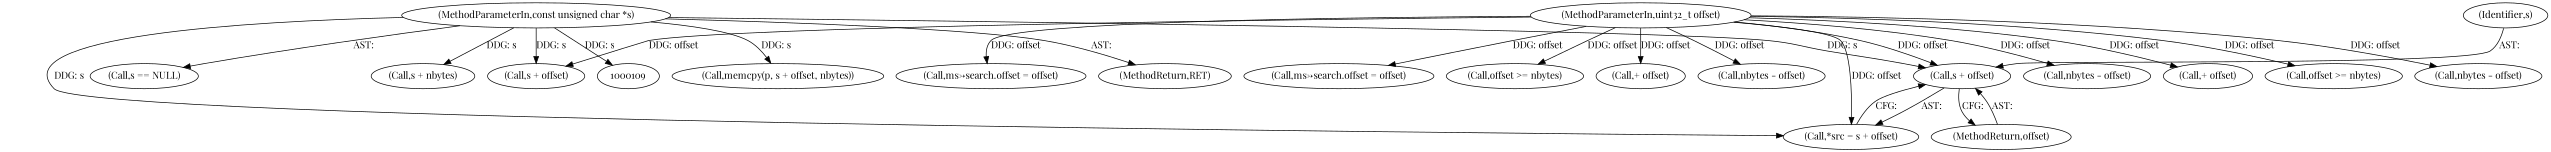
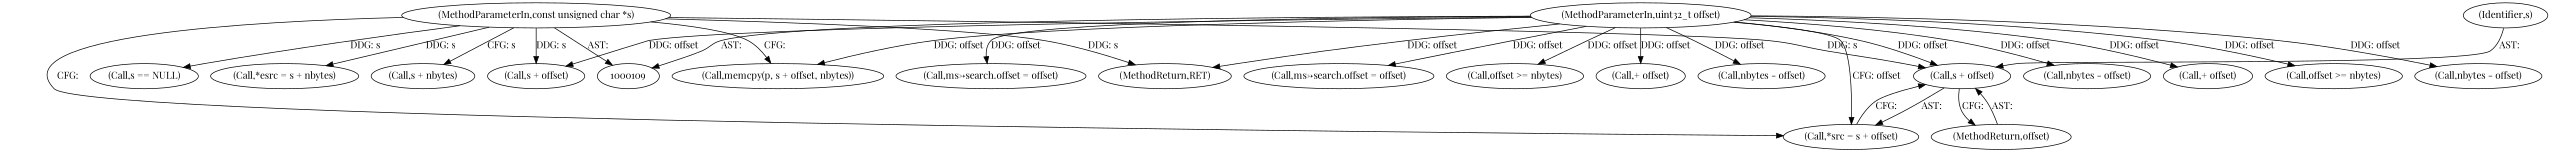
none -> (1092, 21)
none -> (1177, 26)
none -> (1389, 43)
(365, 46) -> (365, 46)
(502, 46) -> (502, 46)
(600, 46) -> (600, 46)
(776, 46) -> (776, 46)
(1103, 46) -> (1103, 46)
(69, 76) -> (69, 76)
none -> (285, 76)
(1877, 76) -> (1877, 76)
